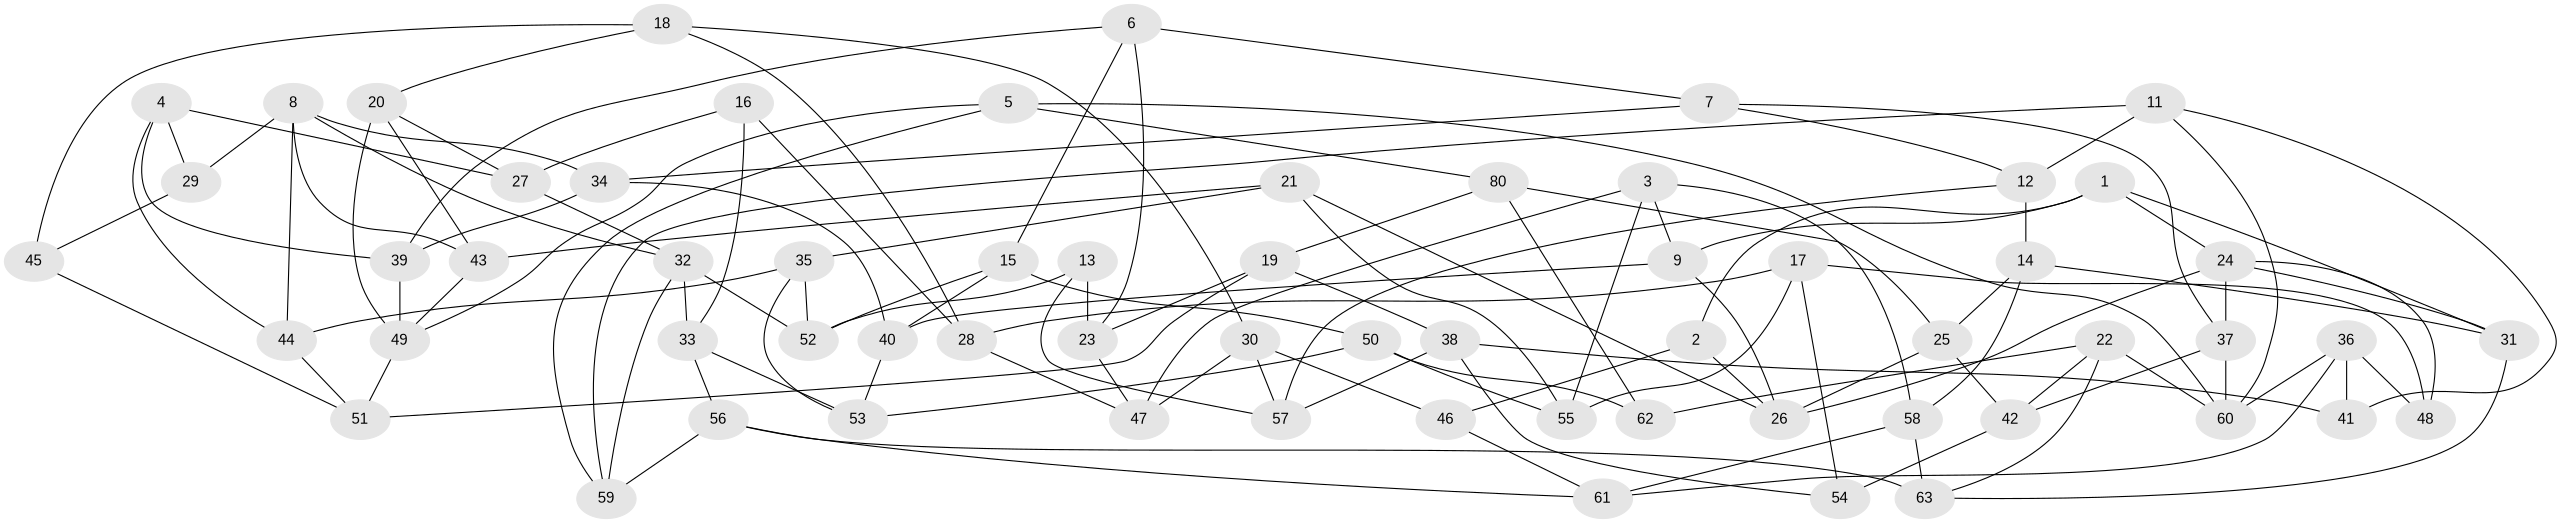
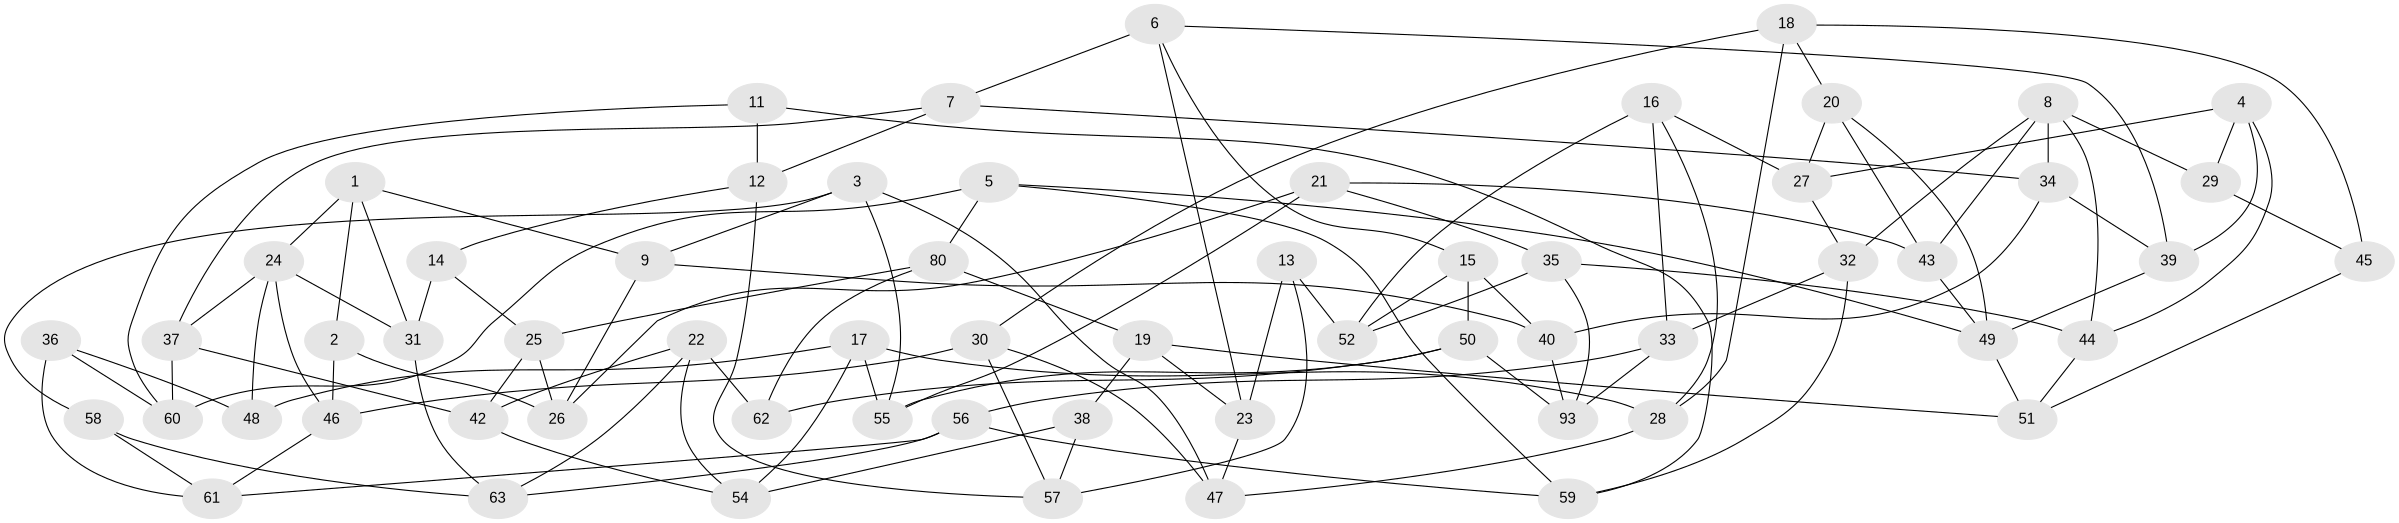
(746, 301) -> (1480, 202)
(1990, 348) -> none
(2006, 350) -> (289, 345)
(2166, 380) -> (683, 428)
(858, 420) -> (1568, 420)
(2347, 420) -> none
